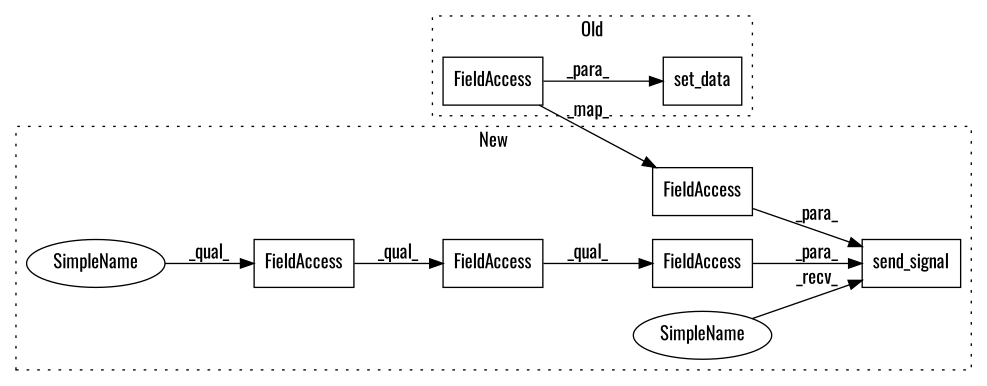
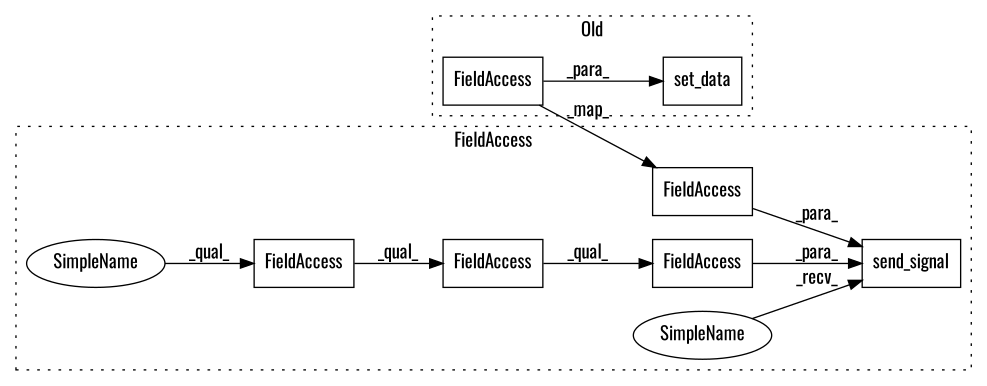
(494, 142) -> (494, 142)
